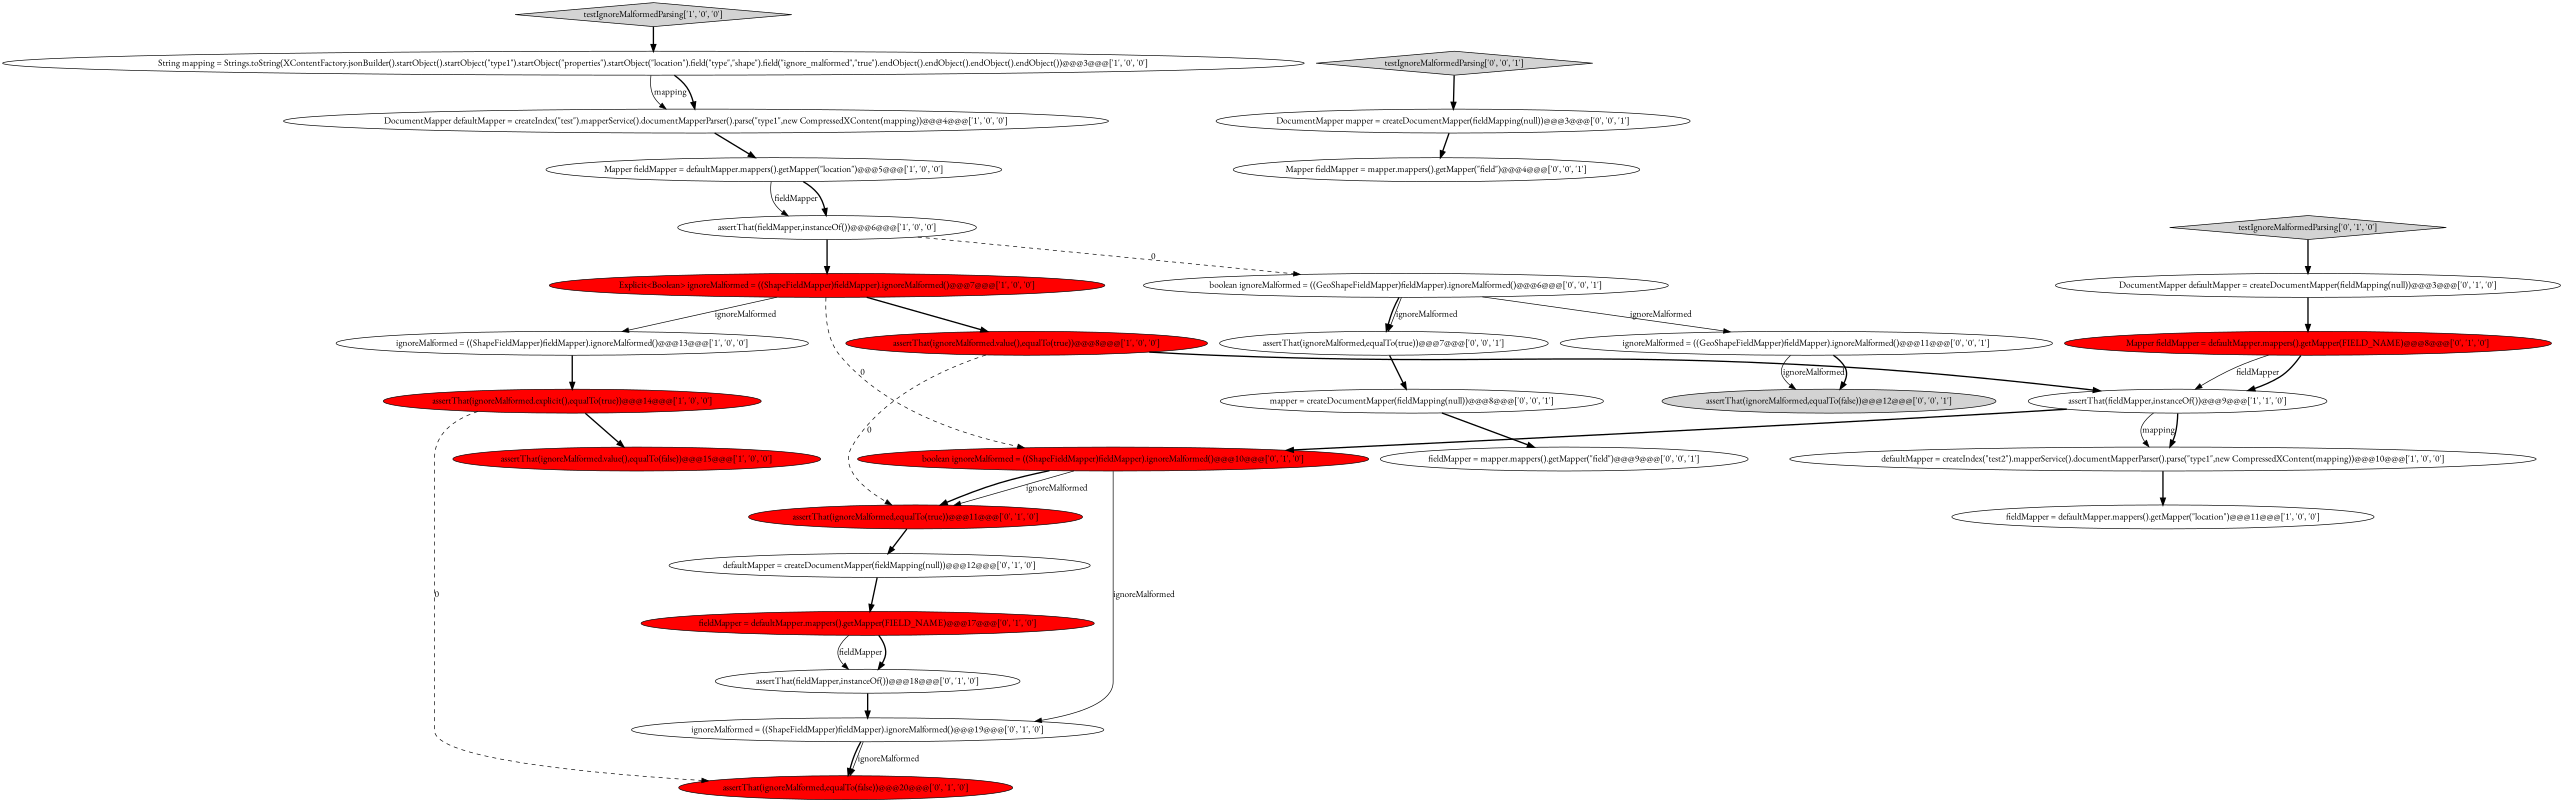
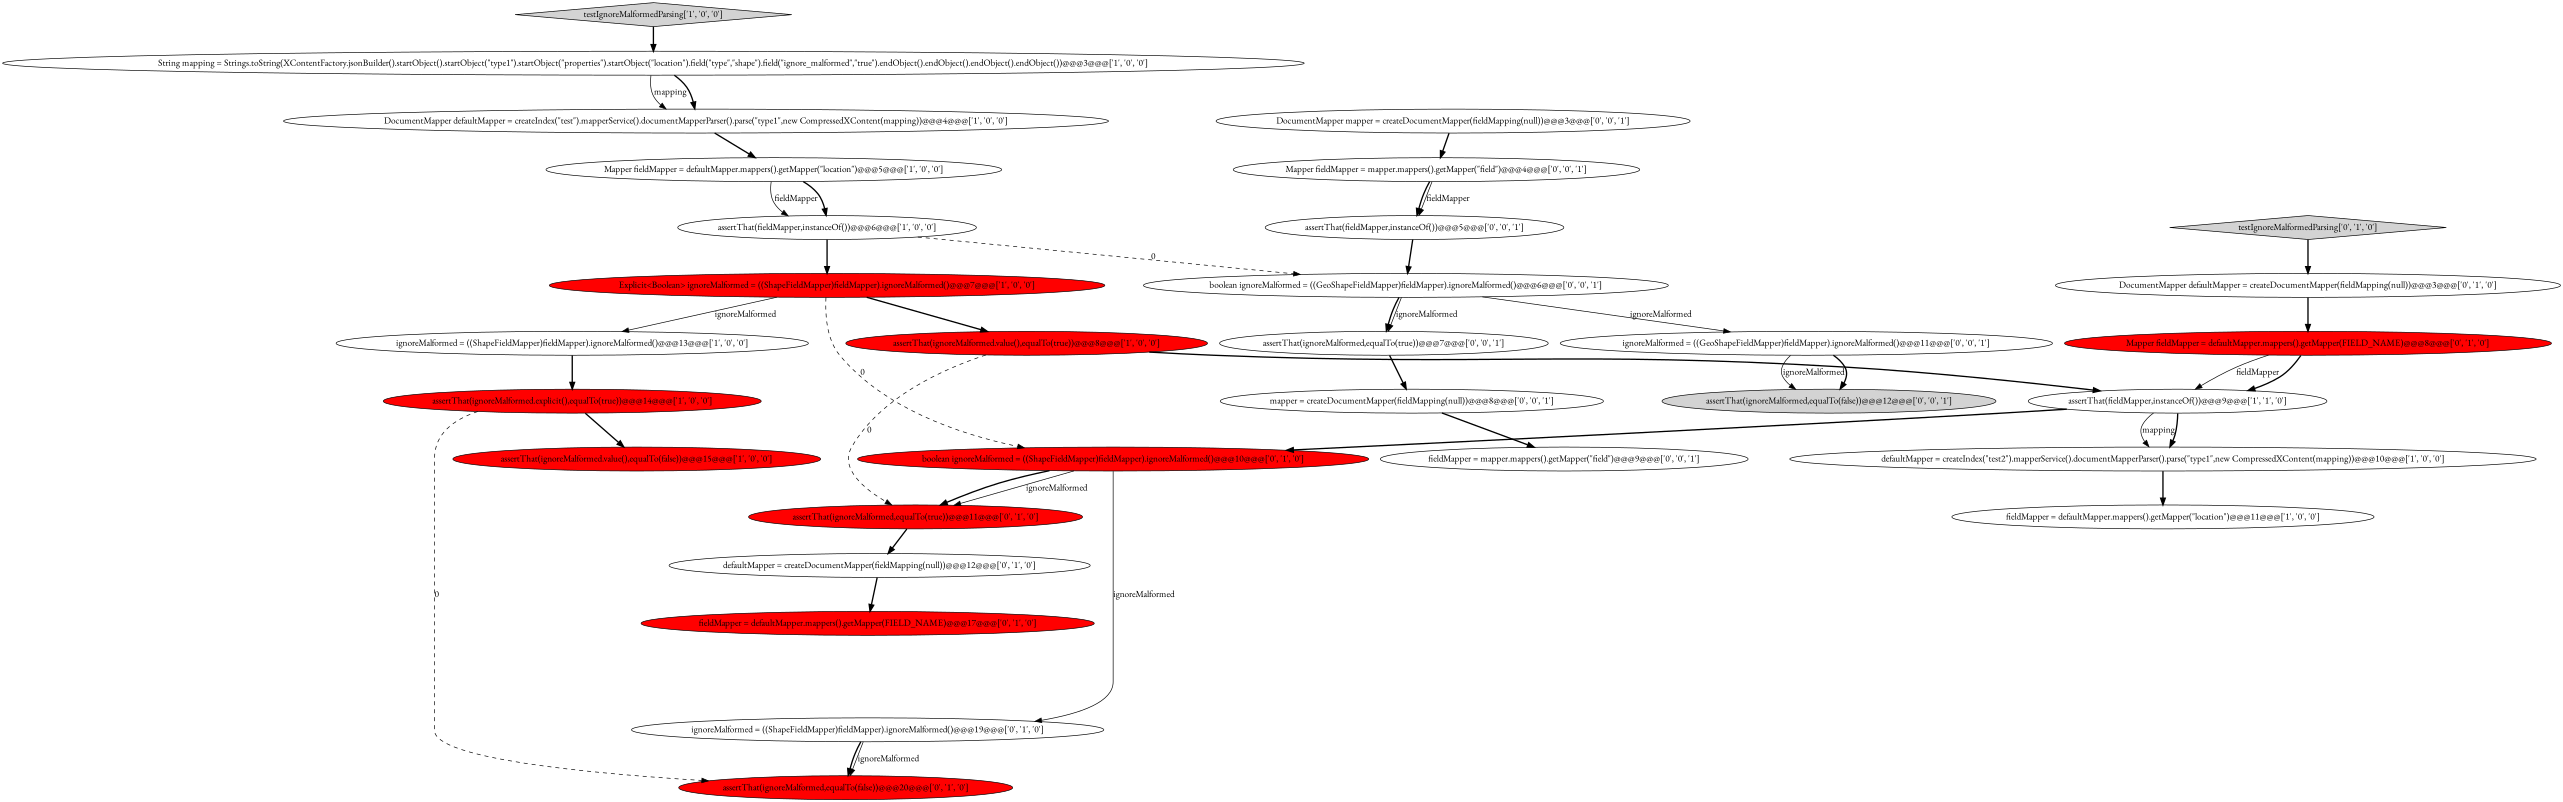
(1454, 63) -> none
none -> (1415, 228)
(868, 681) -> none
